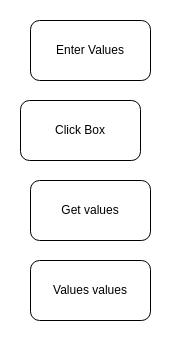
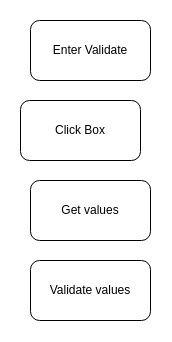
(91, 51) -> (91, 51)
(91, 291) -> (91, 291)
